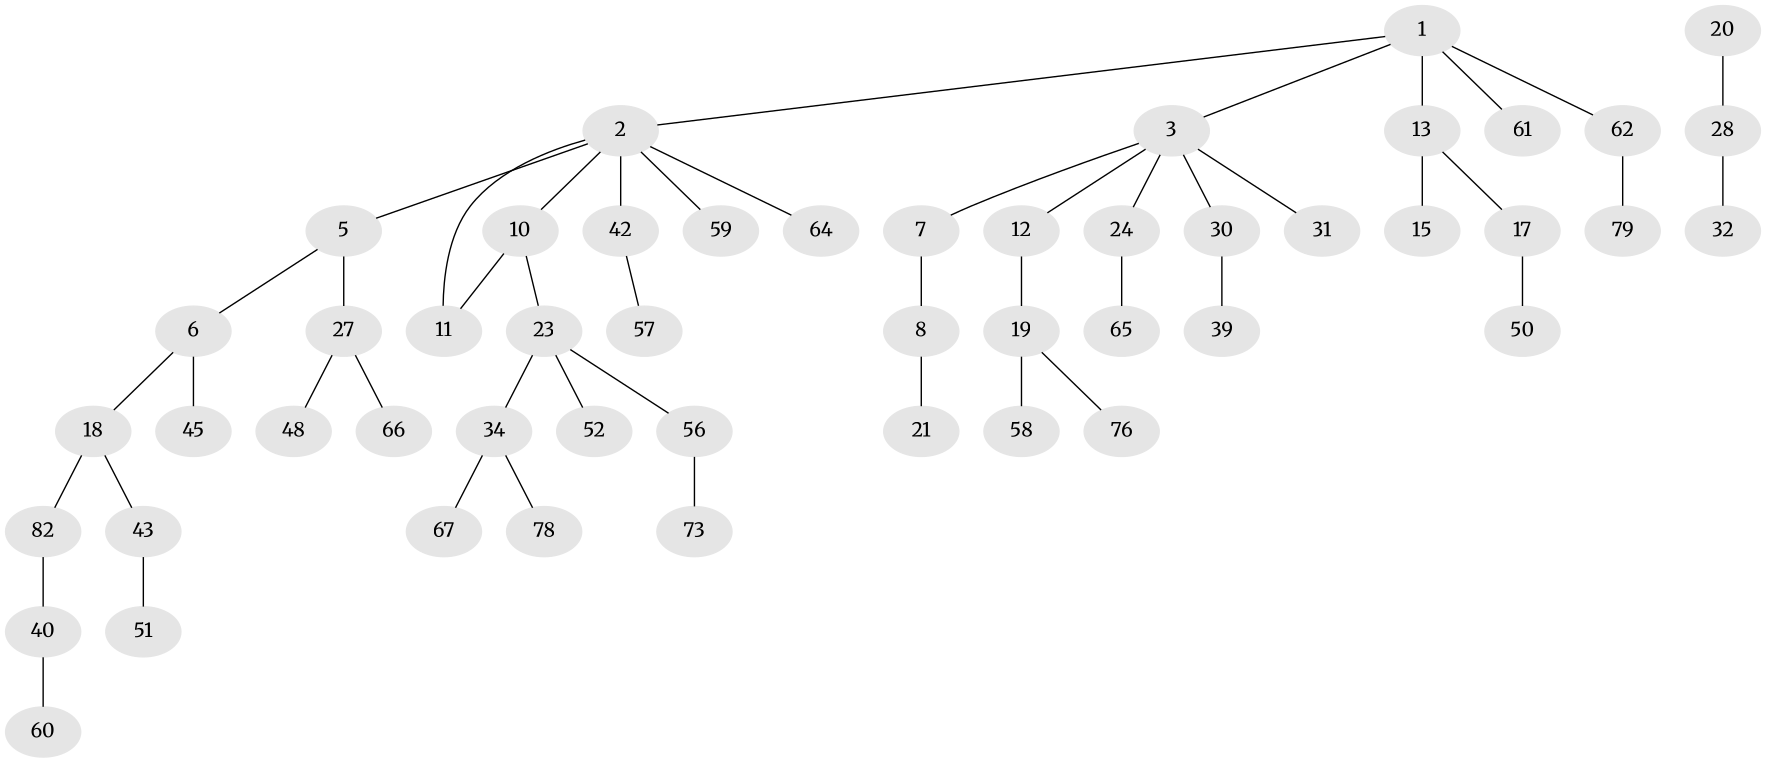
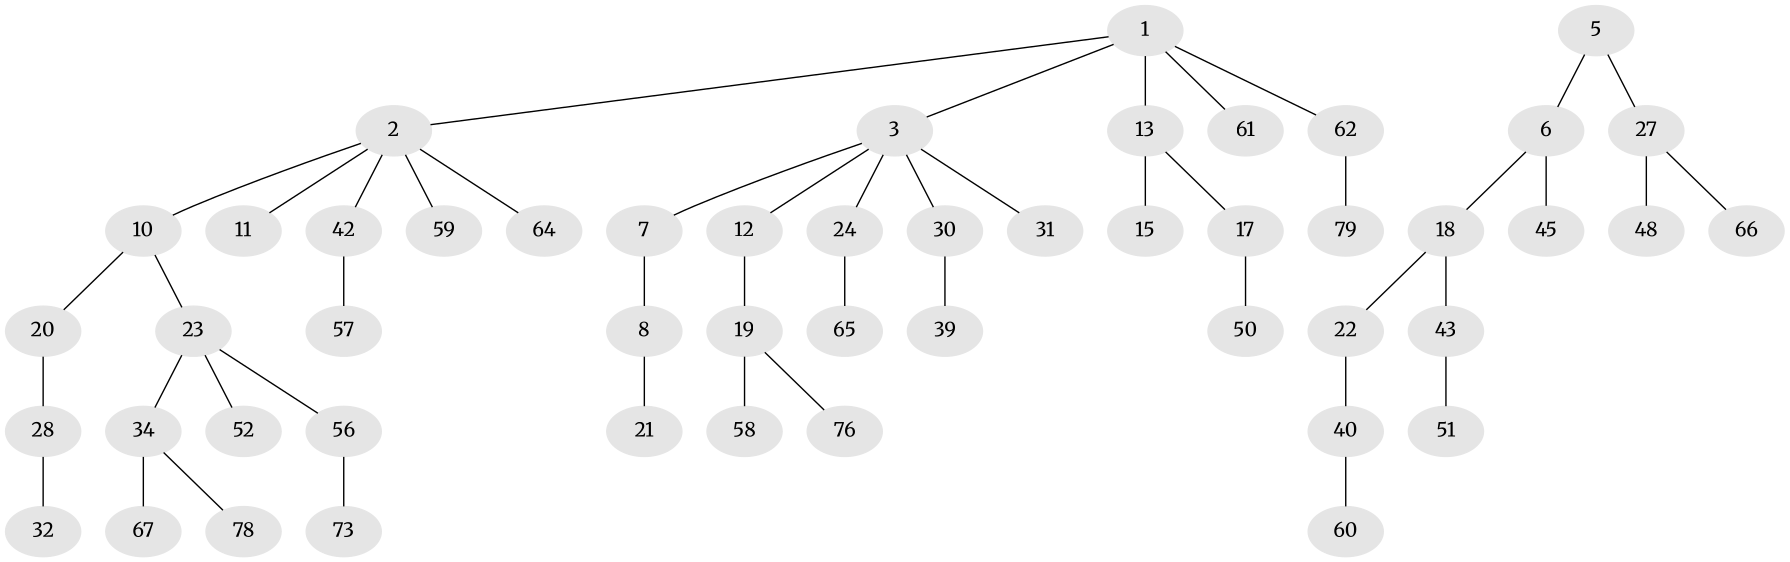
(482, 181) -> none
(482, 281) -> (93, 281)
(43, 532) -> (1346, 331)
